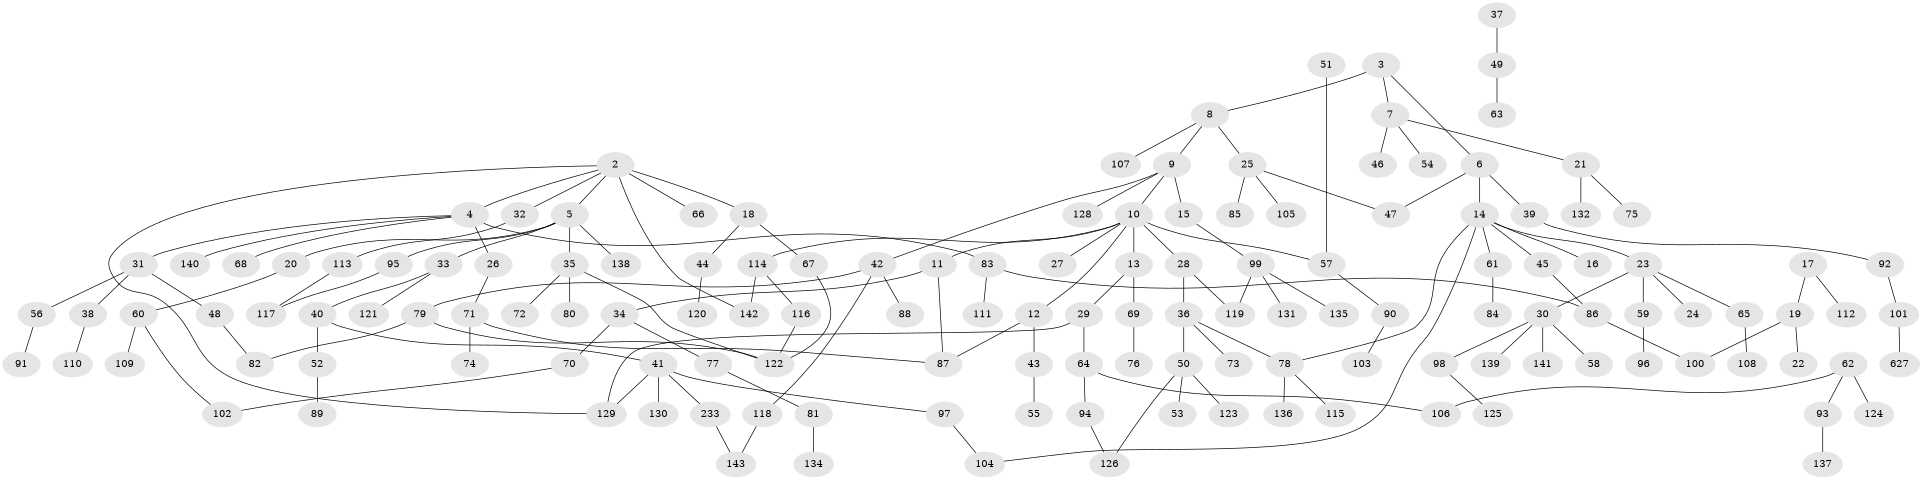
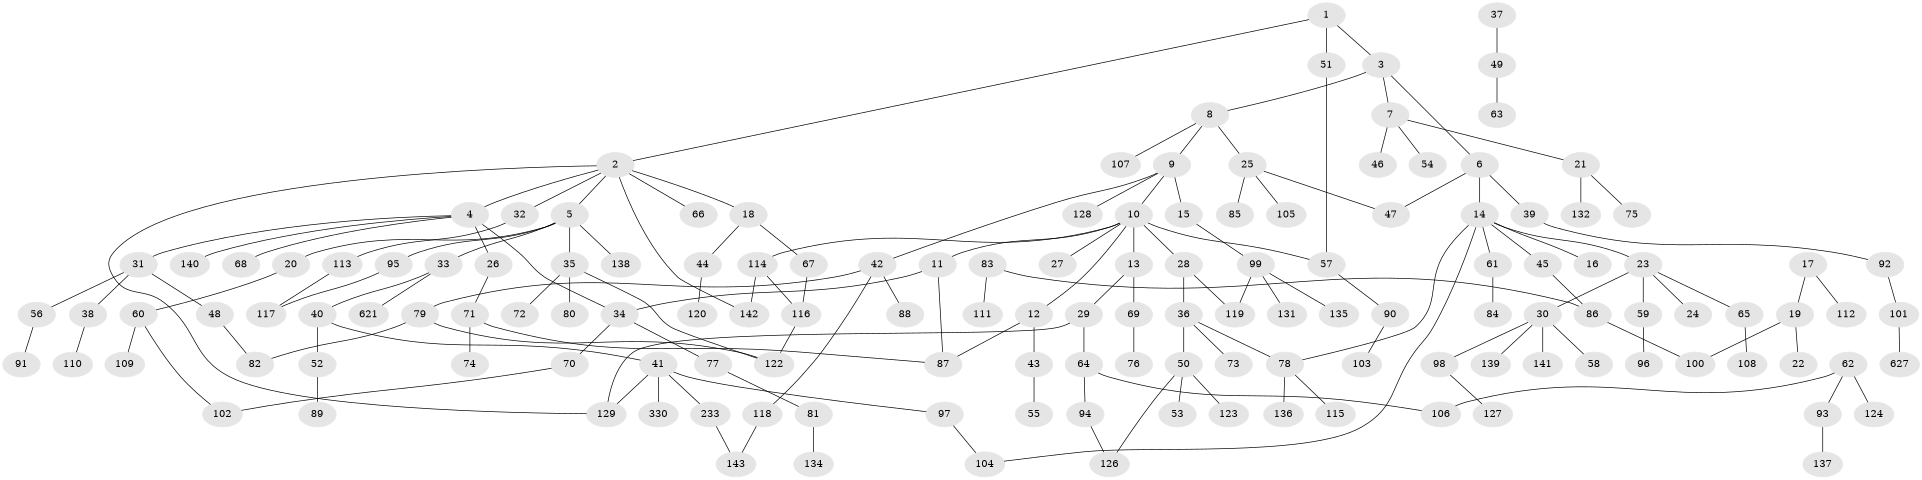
none -> (1327, 15)
(716, 241) -> (539, 273)
(369, 315) -> (369, 315)
(829, 324) -> (806, 286)
(658, 414) -> (658, 414)
(1493, 414) -> (1493, 414)
